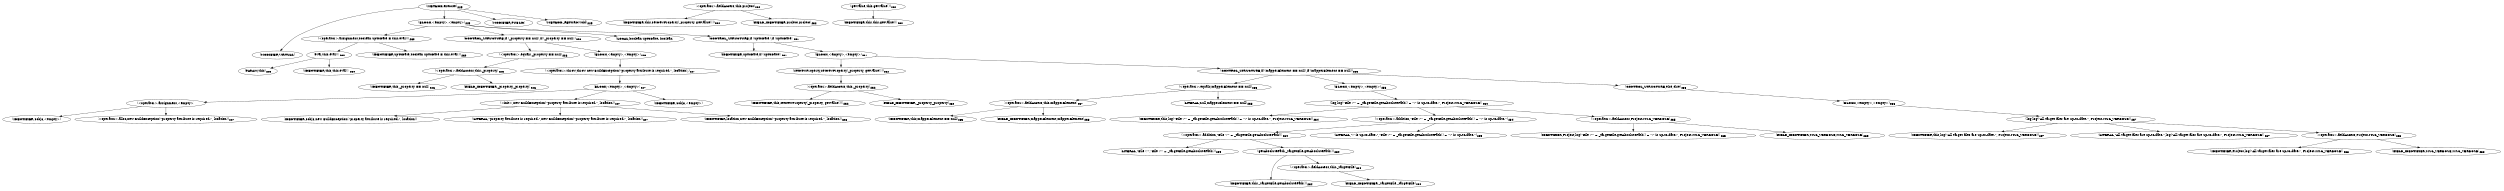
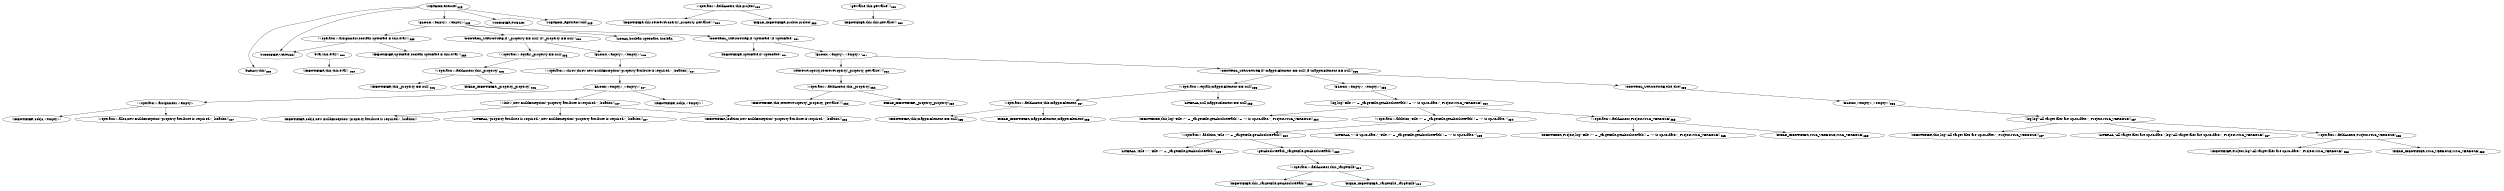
(348, 47) -> (321, 47)
(294, 63) -> (322, 18)
(1275, 164) -> (1299, 175)
